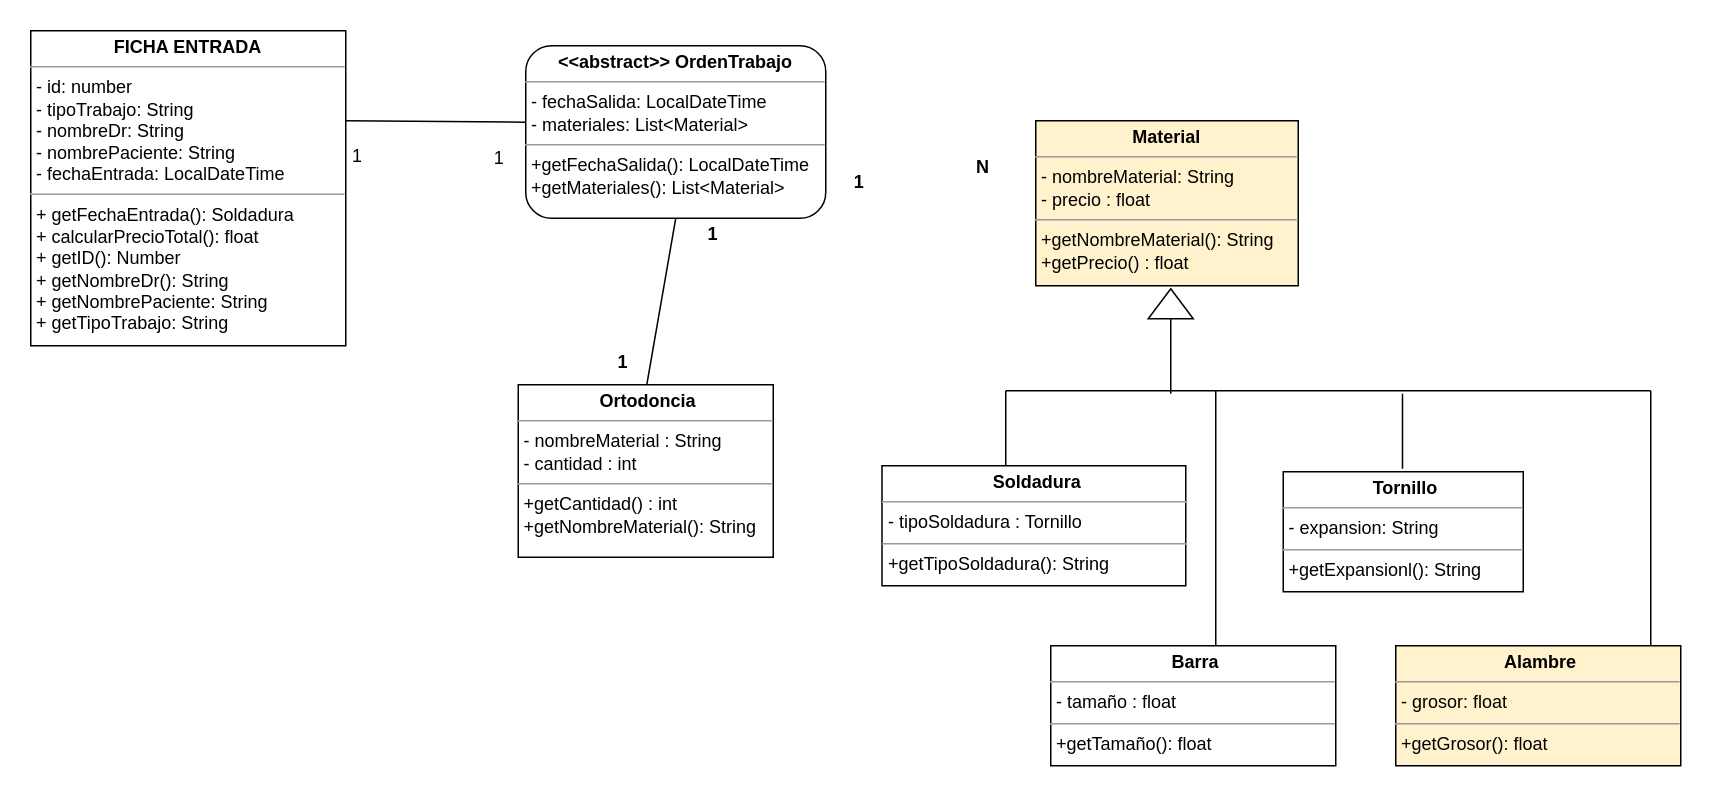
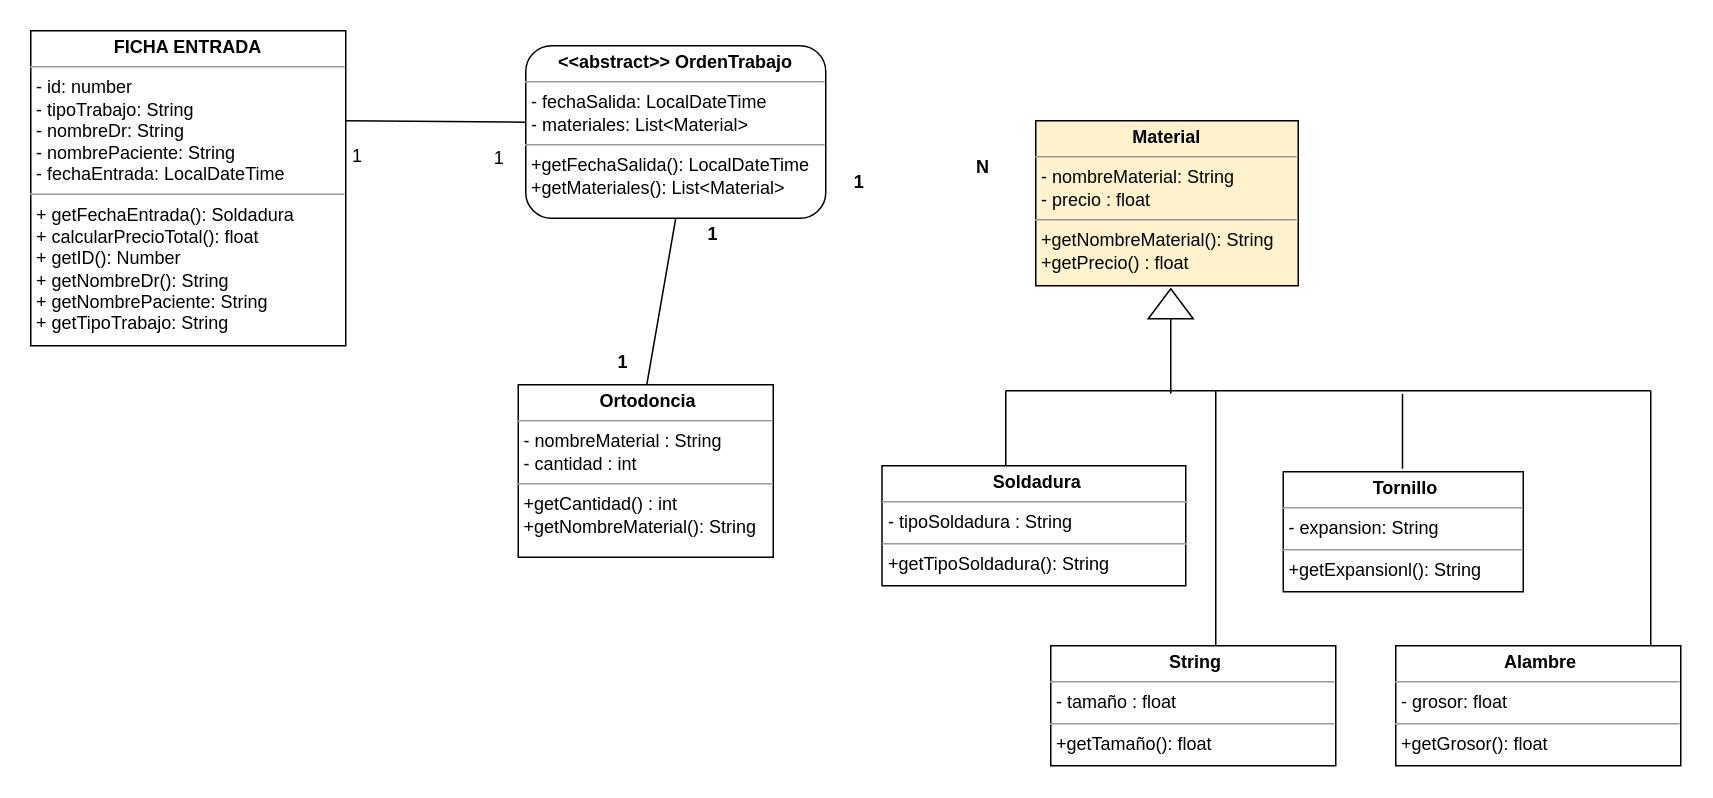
(1007, 498) -> (1007, 498)
(1139, 678) -> (1139, 678)
(1538, 706) -> (1538, 706)
